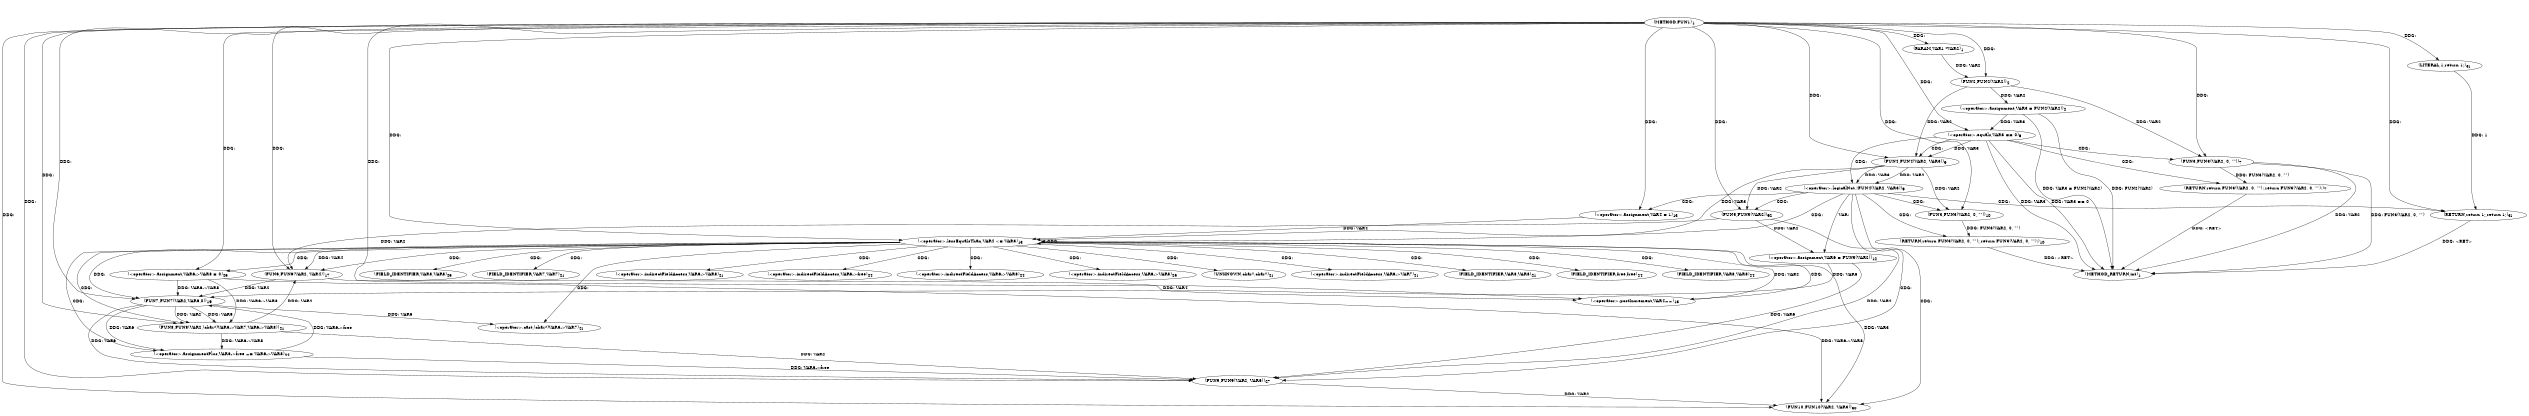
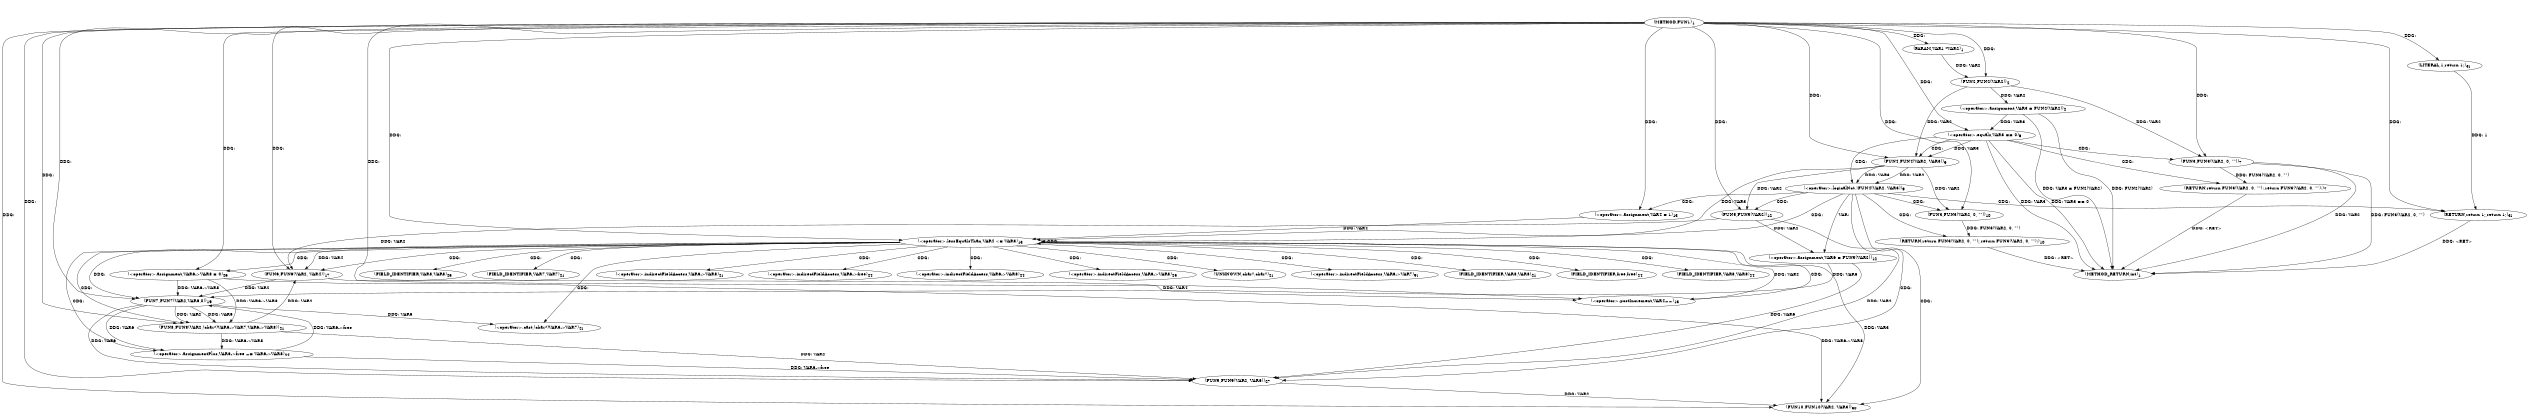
(1770, 215) -> (1770, 215)
(1417, 274) -> (1417, 274)
